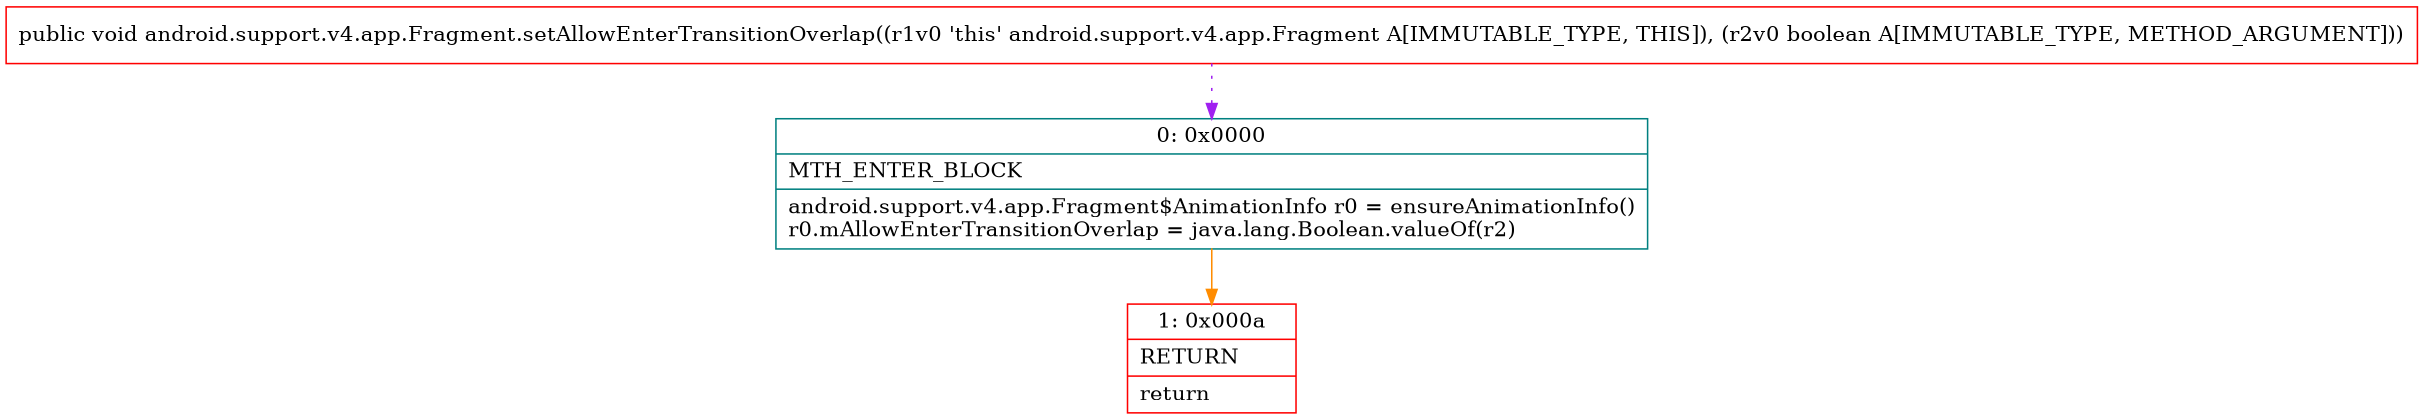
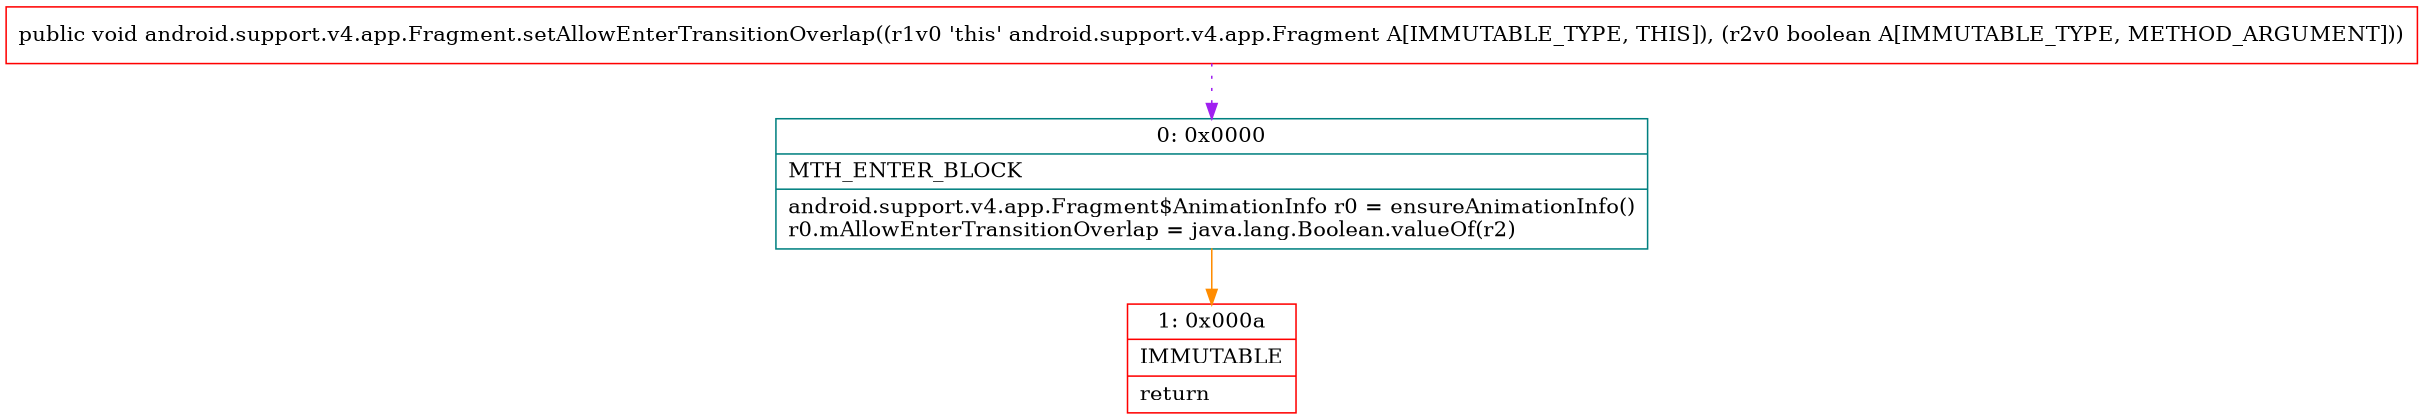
(1190, 357) -> (1212, 357)
